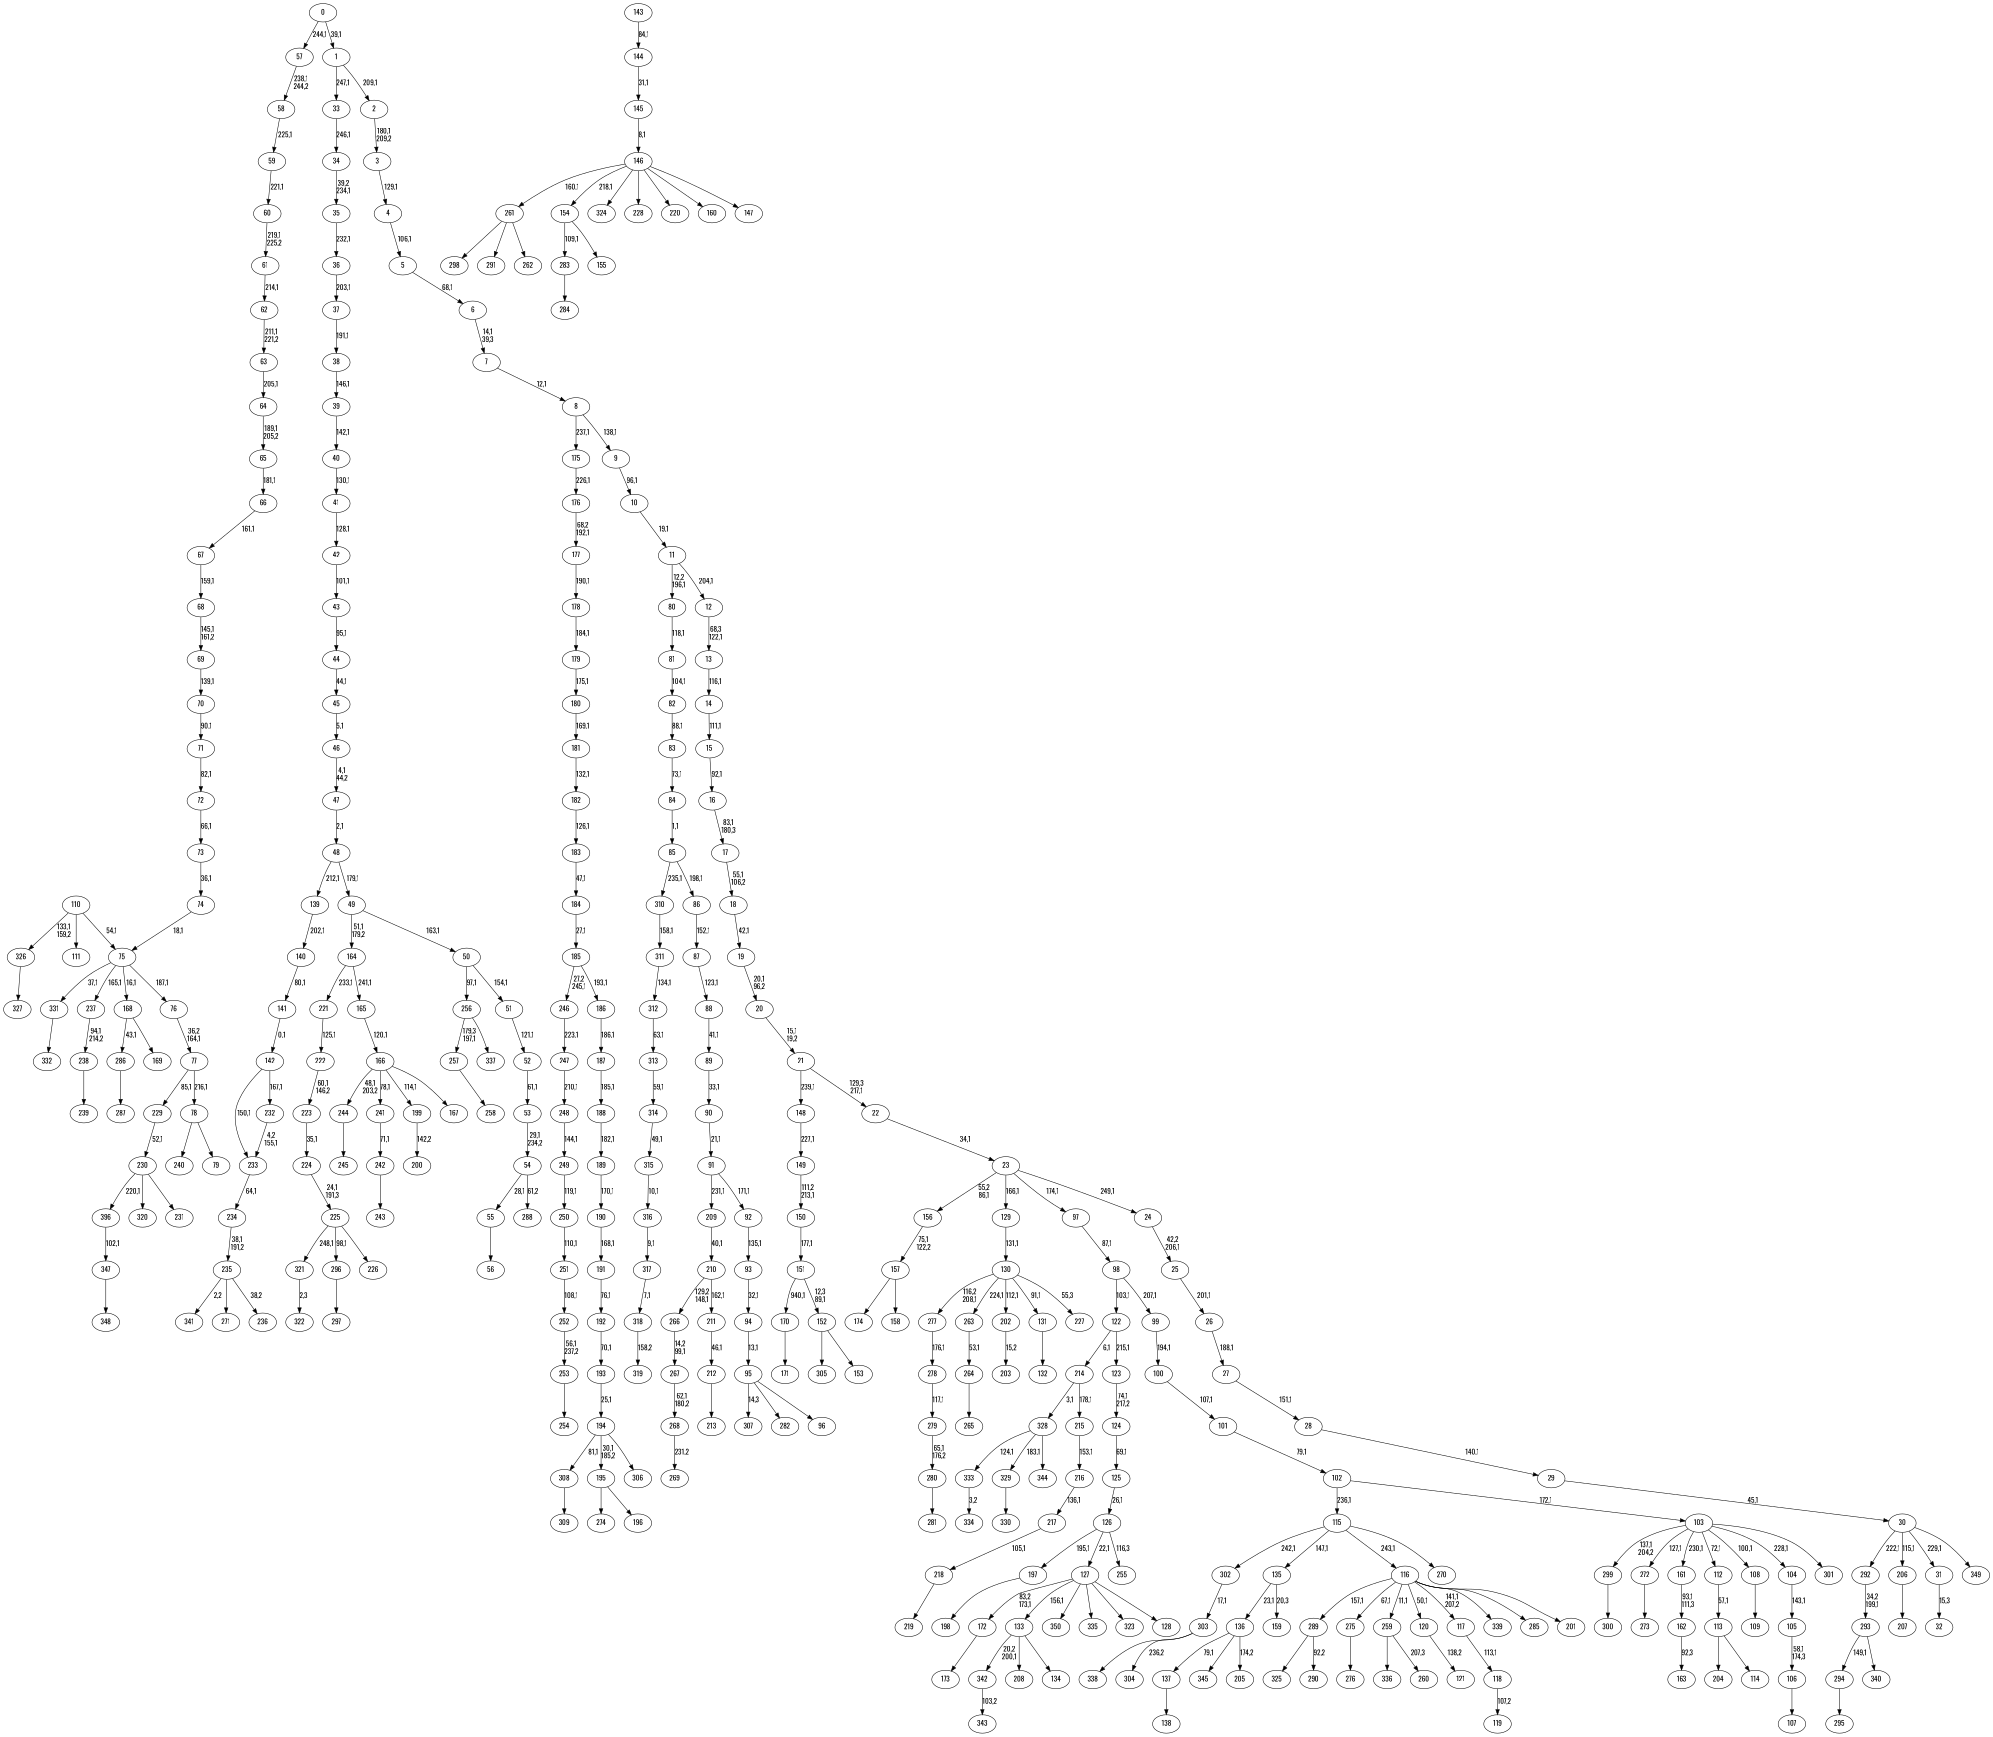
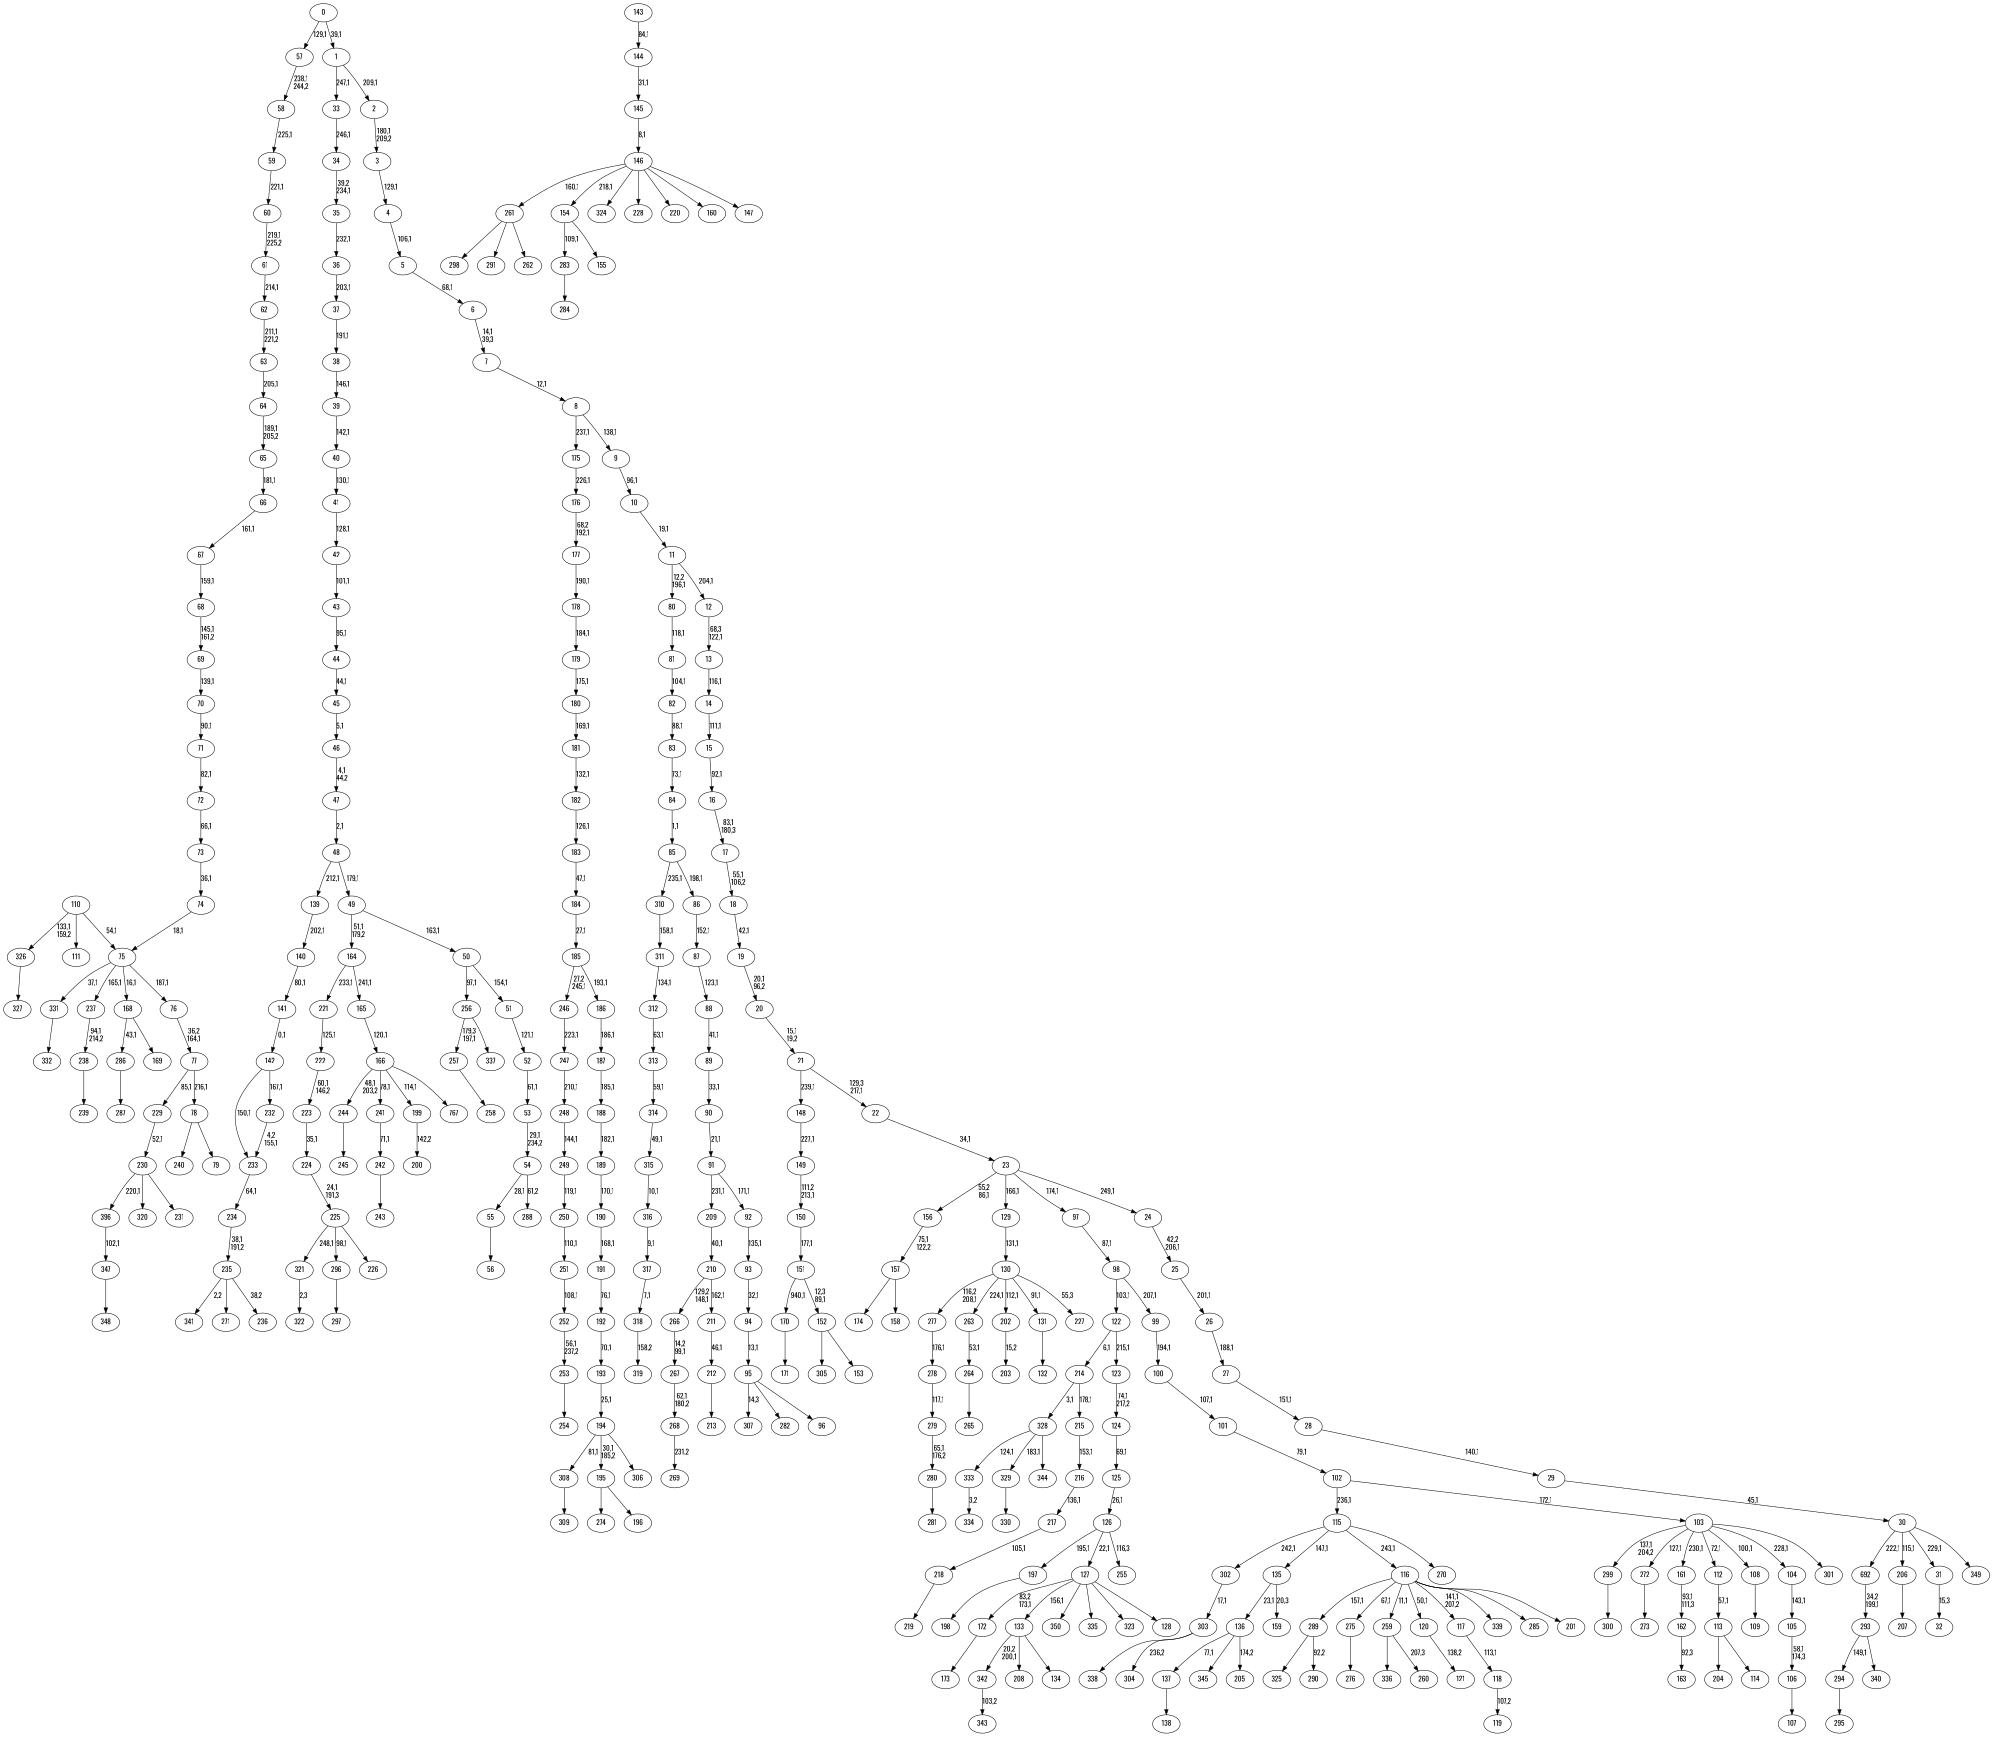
(320, 35) -> (320, 35)
(454, 1114) -> (454, 1114)
(1866, 1575) -> (1866, 1575)
(1209, 1653) -> (1209, 1653)
